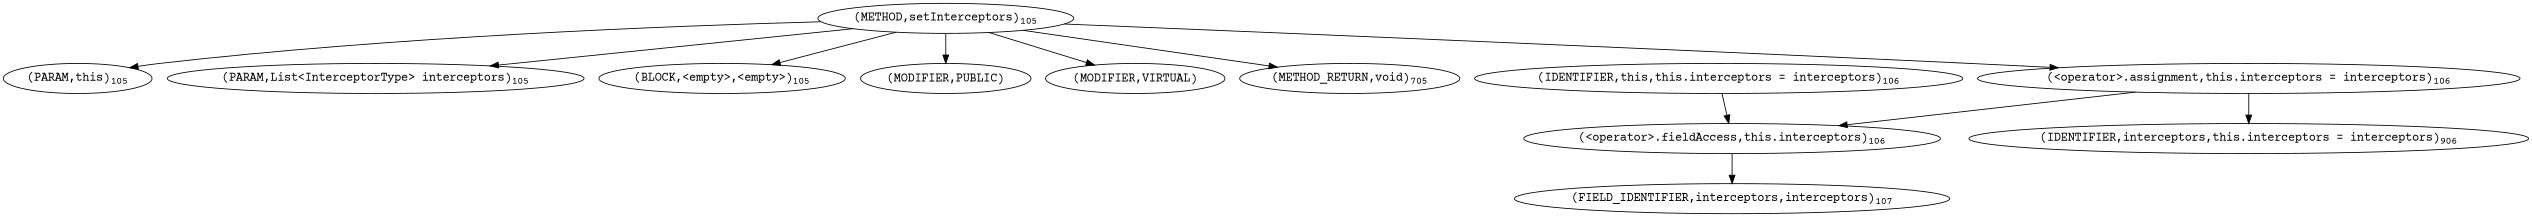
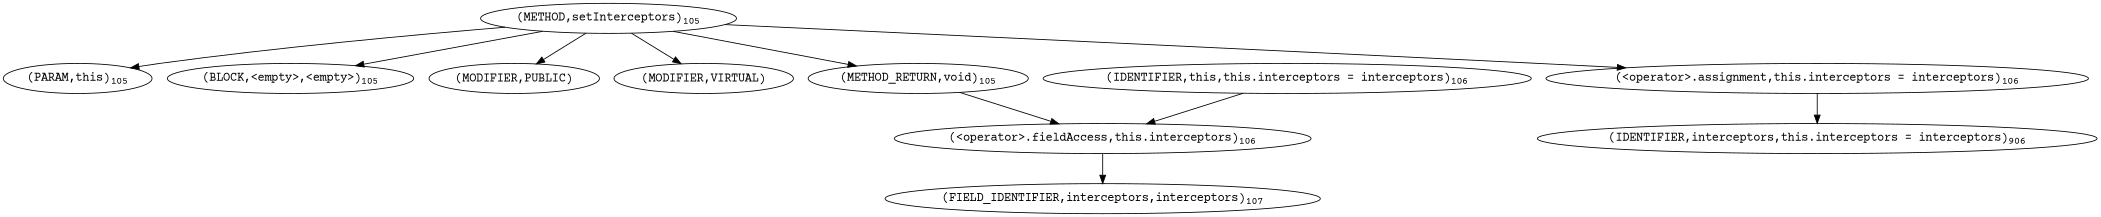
(1419, 77) -> (988, 77)
(376, 78) -> none
(1991, 108) -> (1005, 107)
